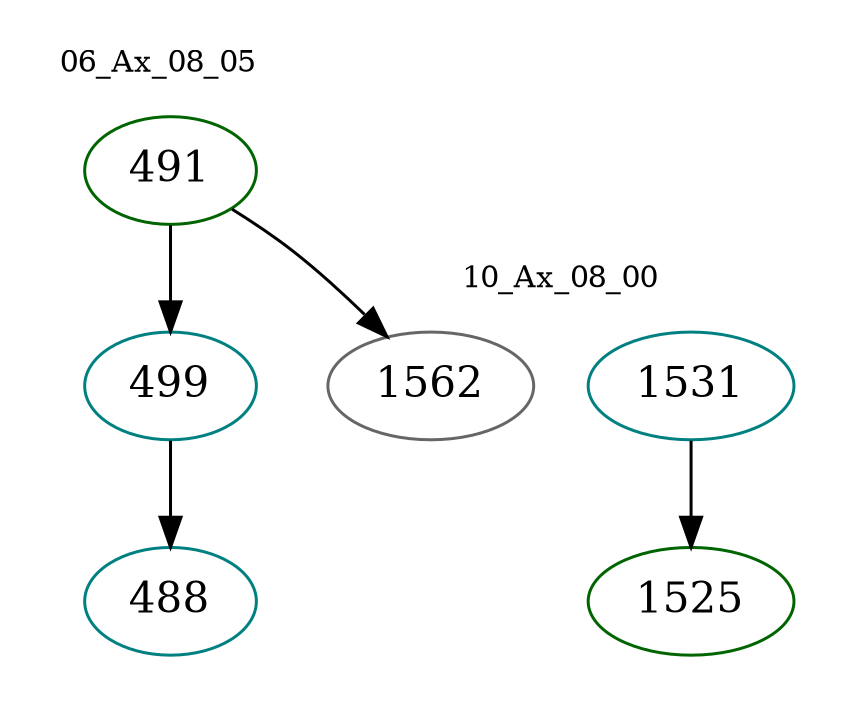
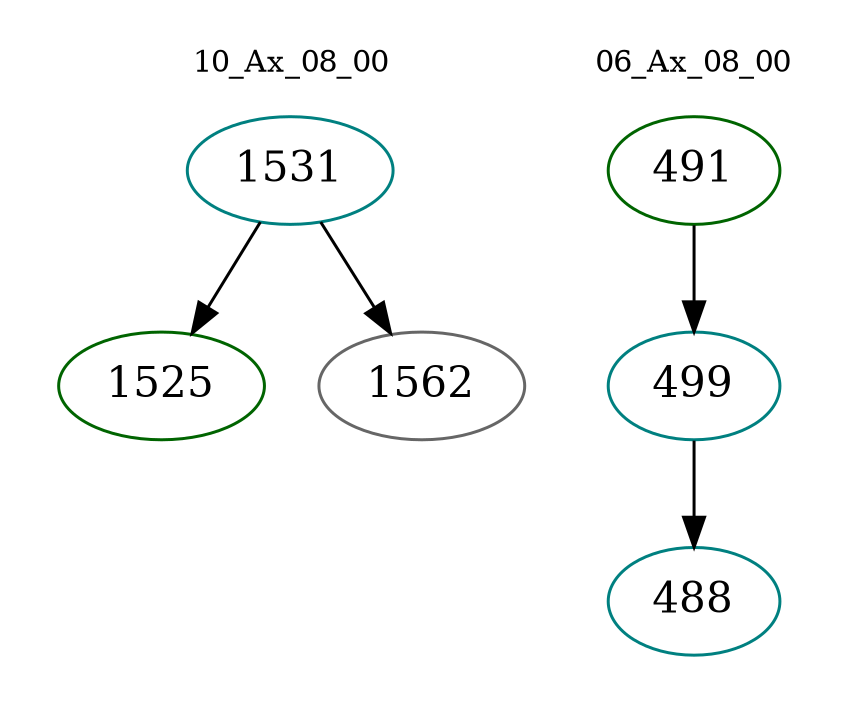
(159, 64) -> (694, 64)
(324, 277) -> (347, 265)
